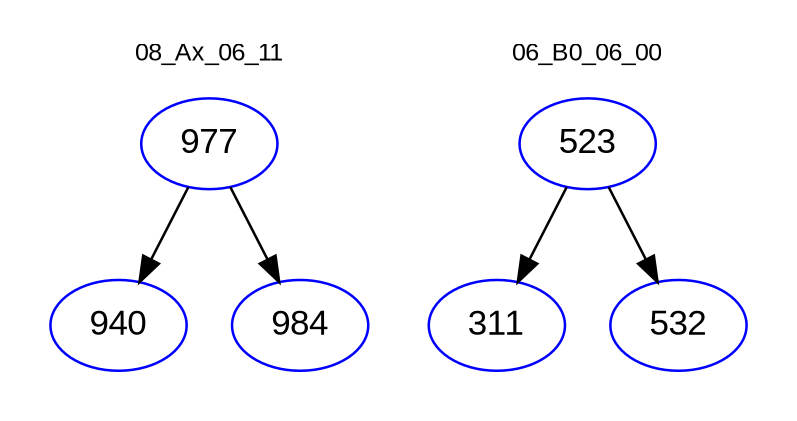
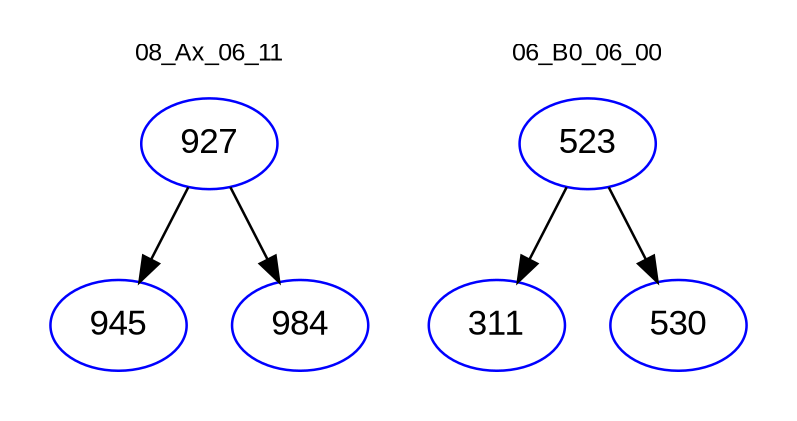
(209, 144) -> (209, 144)
(119, 325) -> (119, 325)
(678, 325) -> (678, 325)
